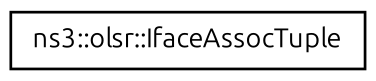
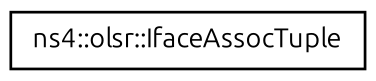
(188, 41) -> (188, 41)
